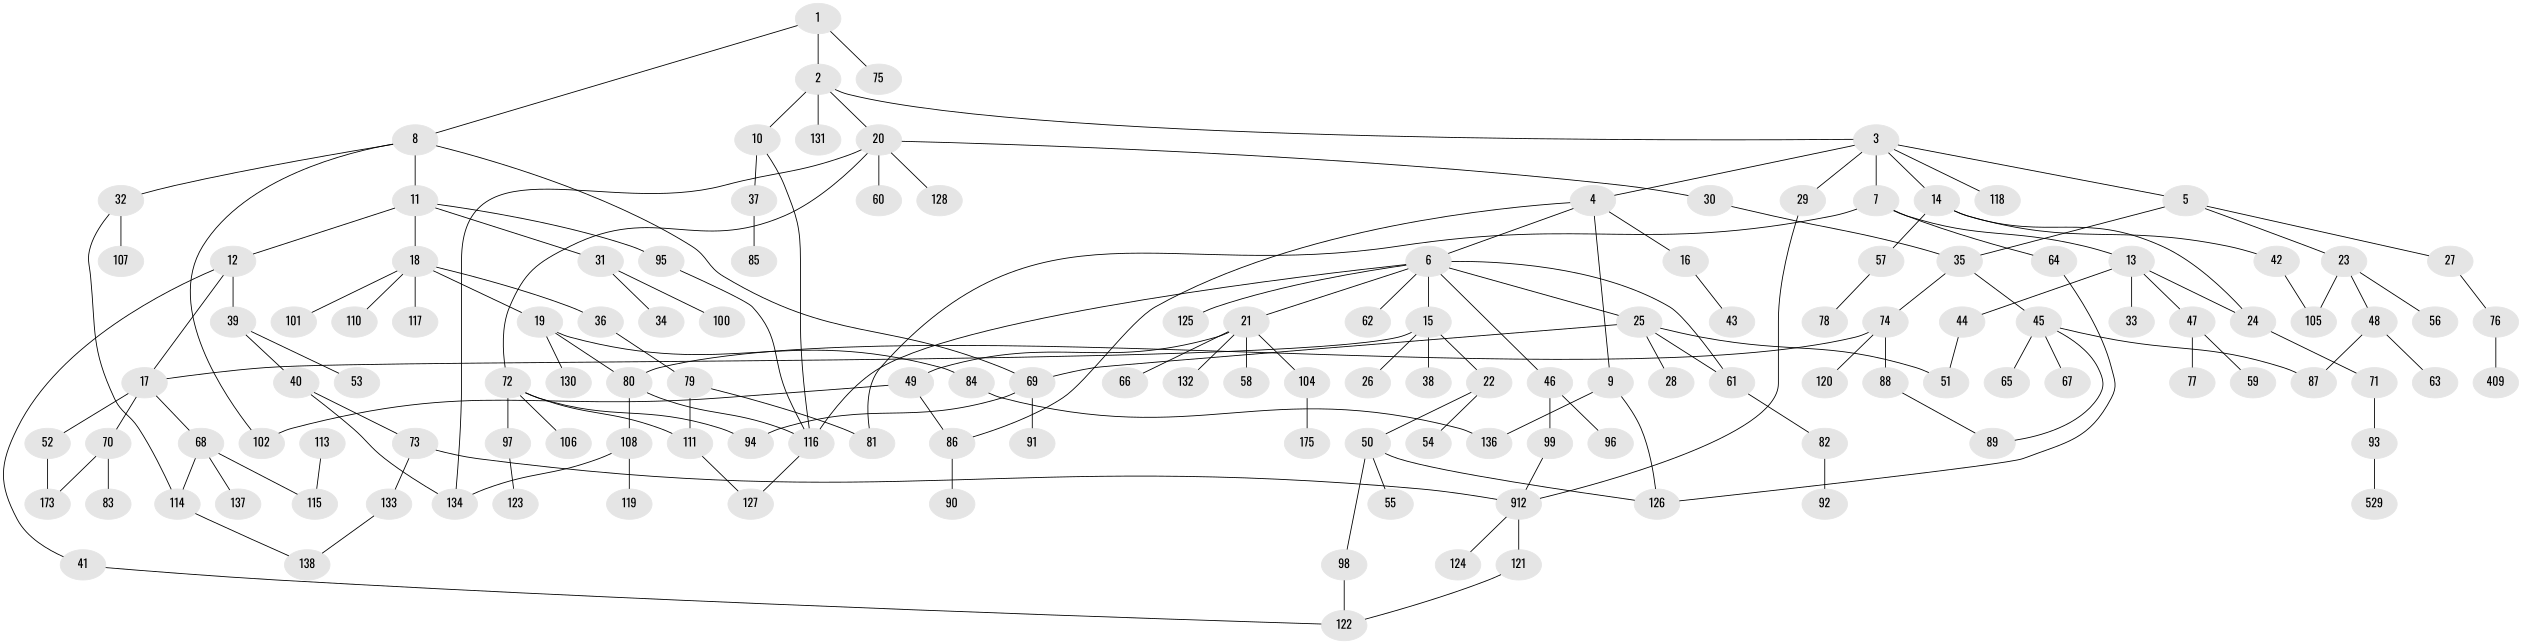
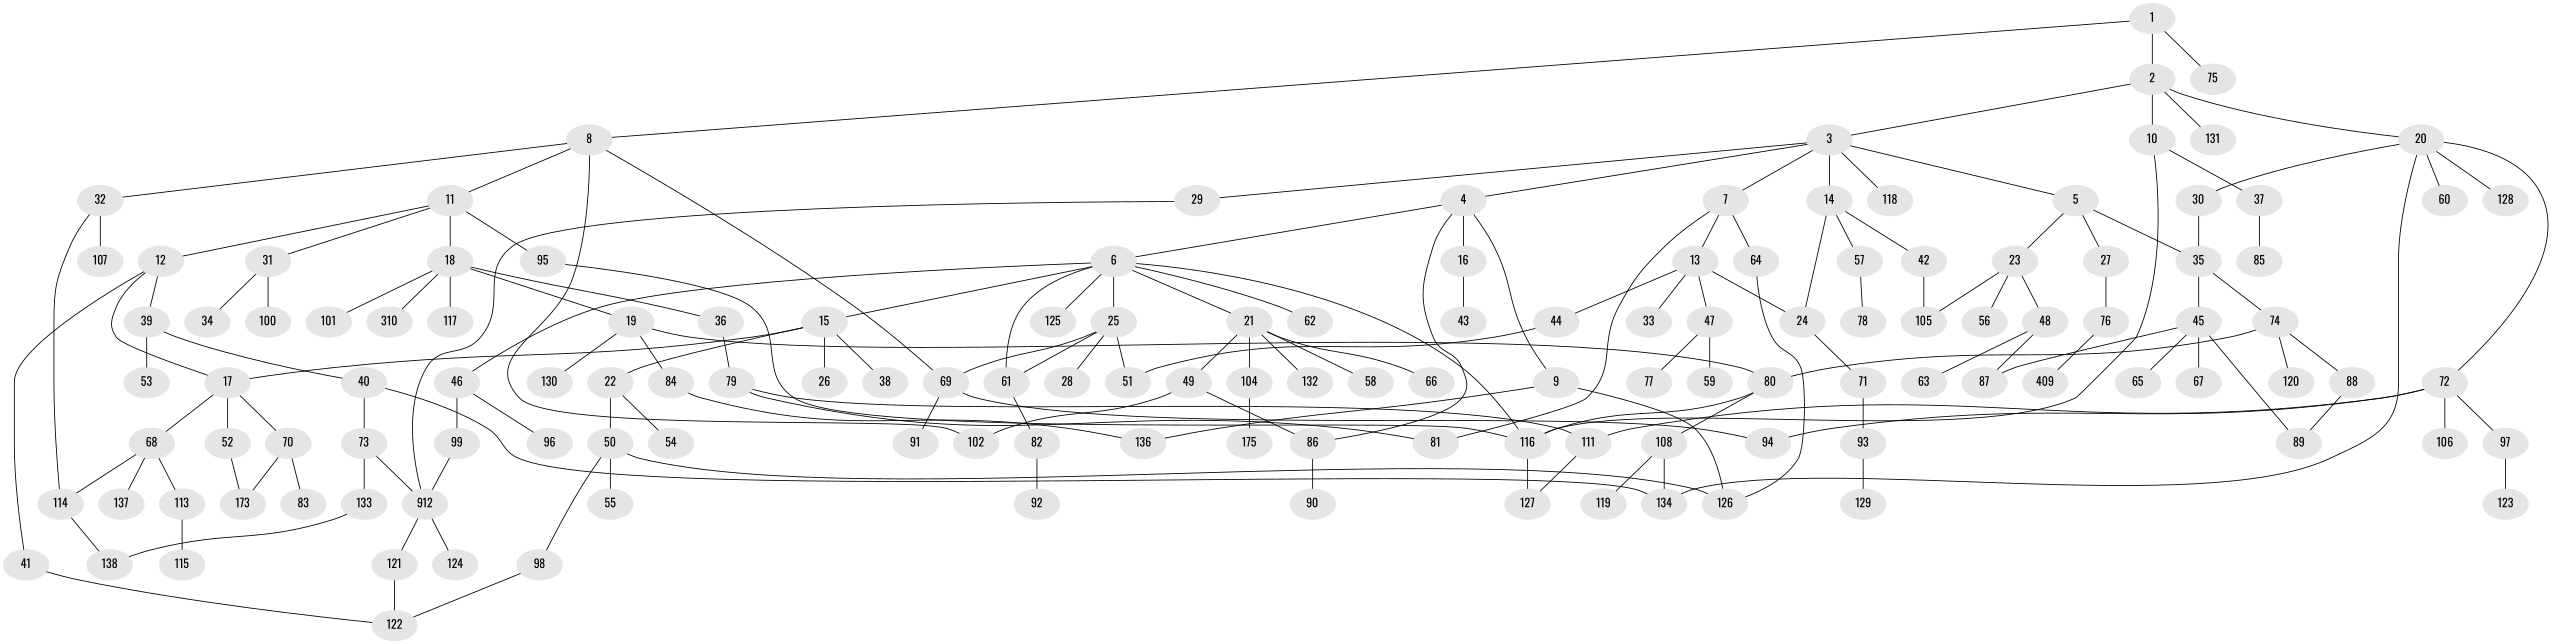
(354, 322) -> (389, 322)
(258, 474) -> (167, 474)
(2374, 504) -> (1863, 504)
